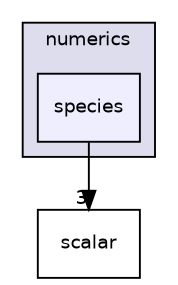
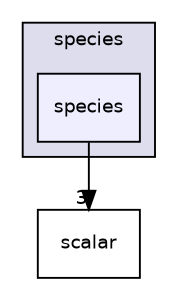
(89, 41) -> (89, 41)
